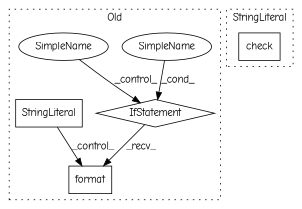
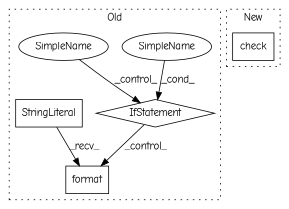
(260, 18) -> (253, 18)
(93, 147) -> (85, 147)
(141, 147) -> (146, 147)
